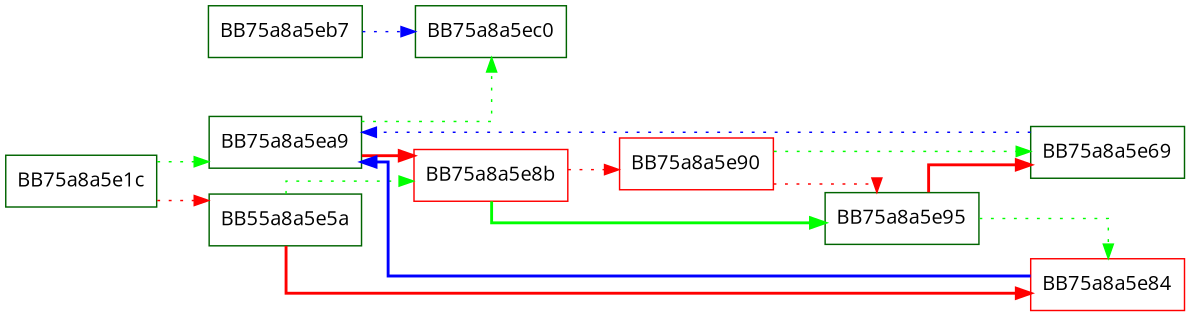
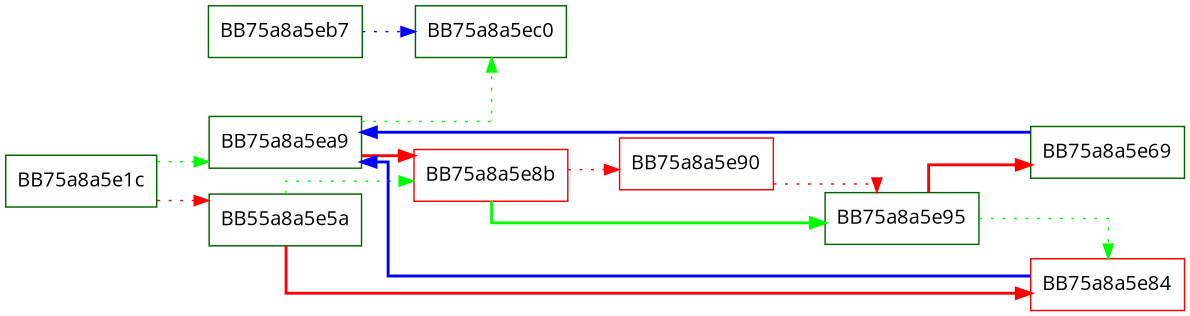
(703, 132) -> (703, 132)
(895, 151) -> none
